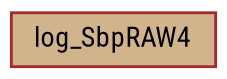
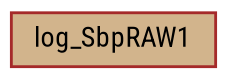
(114, 40) -> (114, 40)
